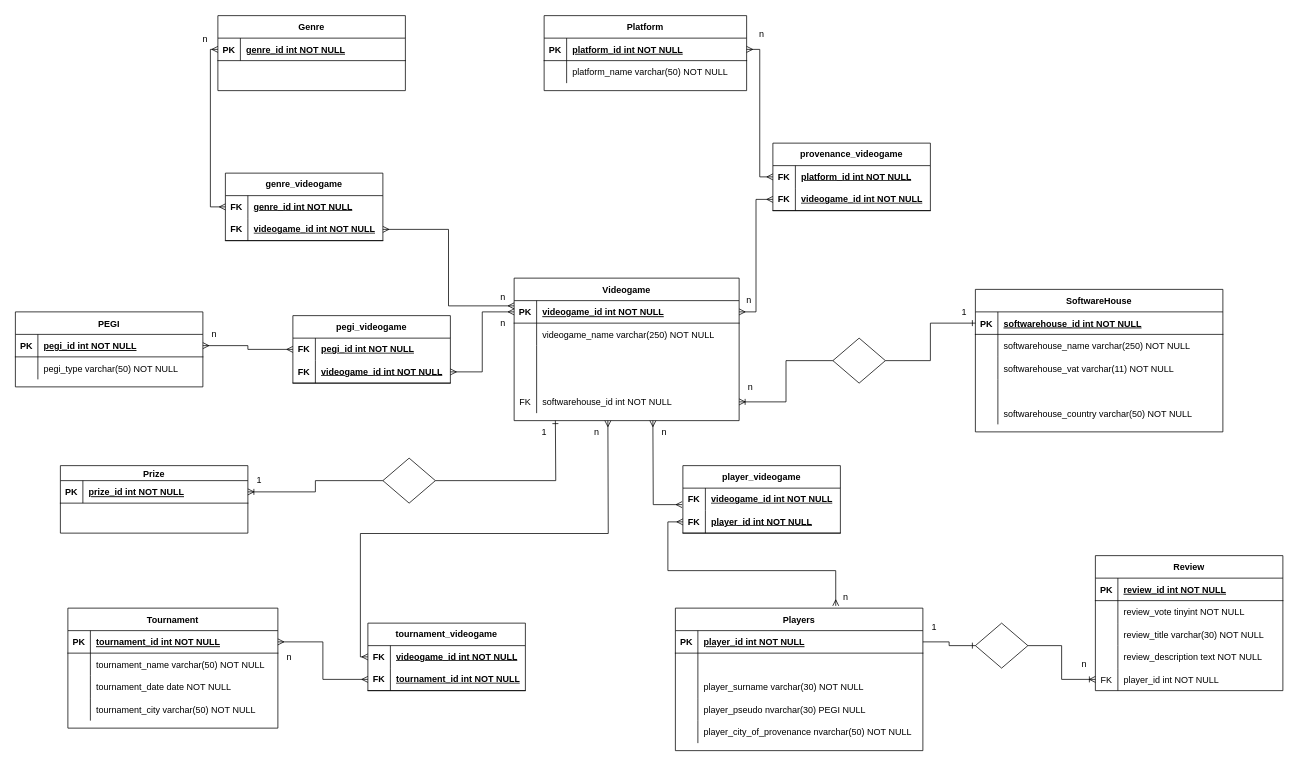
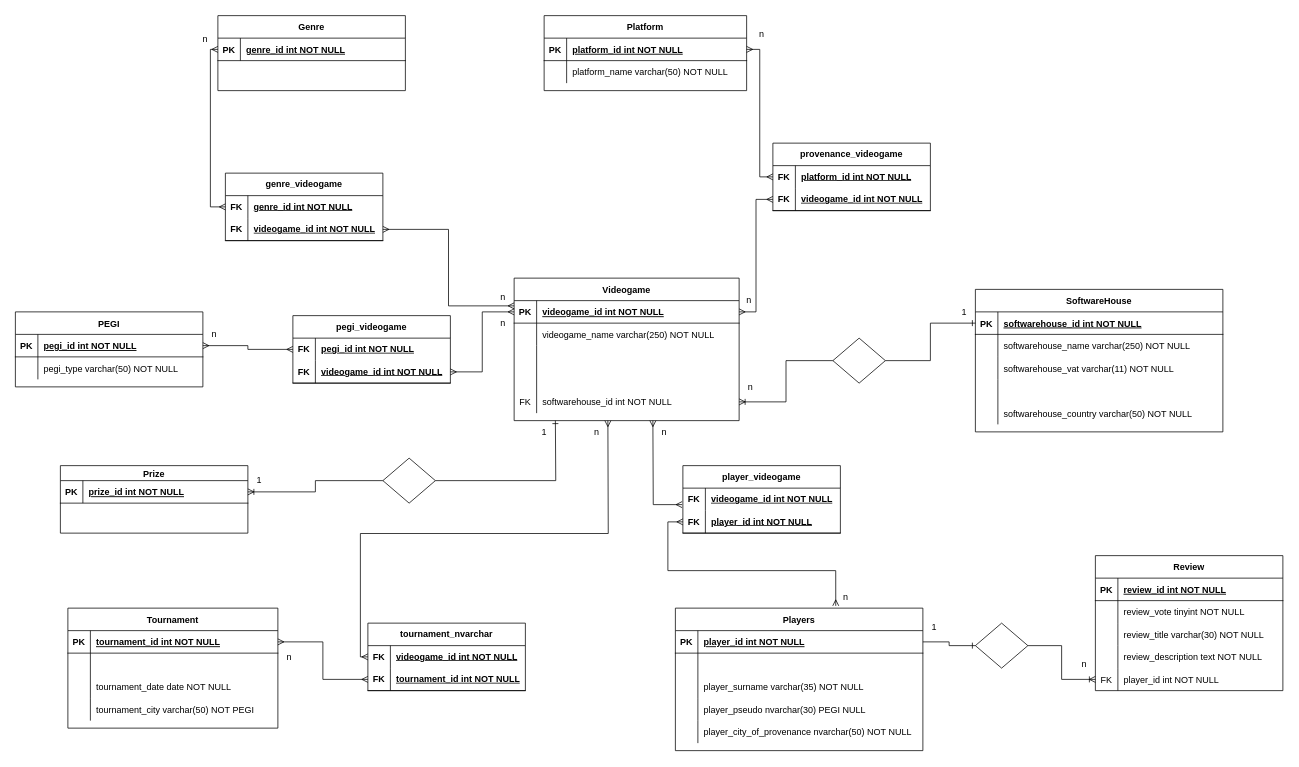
(447, 634) -> (447, 634)
(184, 664) -> none
(787, 687) -> (787, 687)
(182, 710) -> (182, 710)
